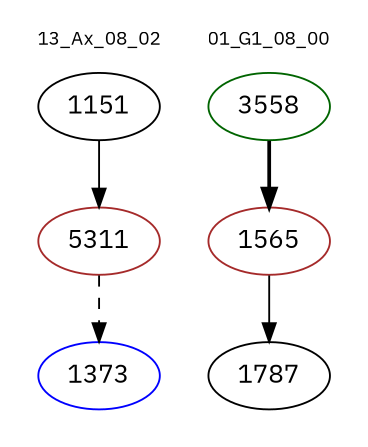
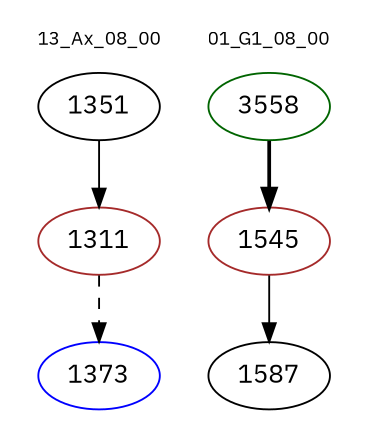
(100, 40) -> (100, 40)
(99, 107) -> (99, 107)
(99, 241) -> (99, 241)
(269, 241) -> (269, 241)
(269, 376) -> (269, 376)
